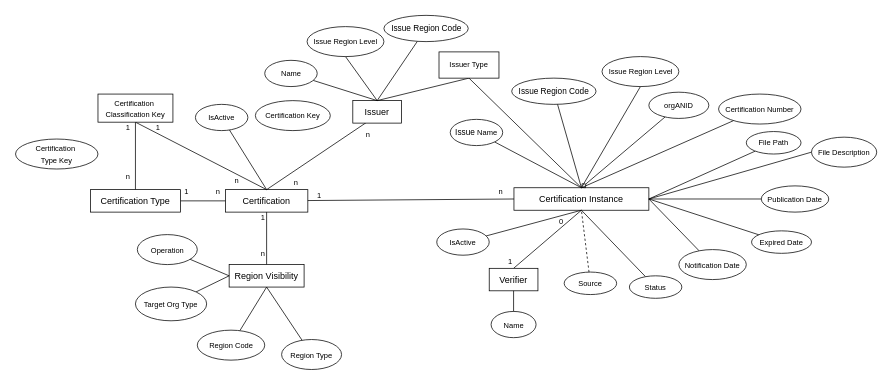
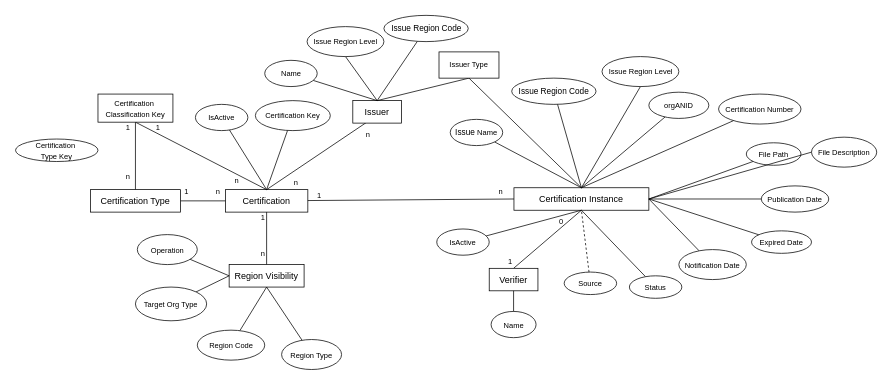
(774, 143) -> (774, 154)
(57, 154) -> (57, 150)
none -> (278, 157)
(588, 182) -> (587, 183)
